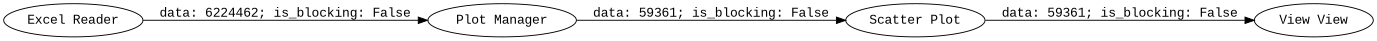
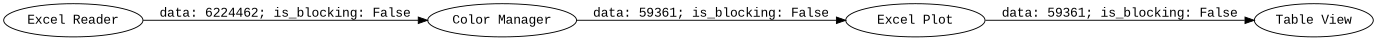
(502, 20) -> (502, 20)
(915, 20) -> (915, 20)
(1314, 20) -> (1314, 20)
